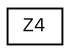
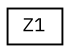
(35, 26) -> (35, 26)
